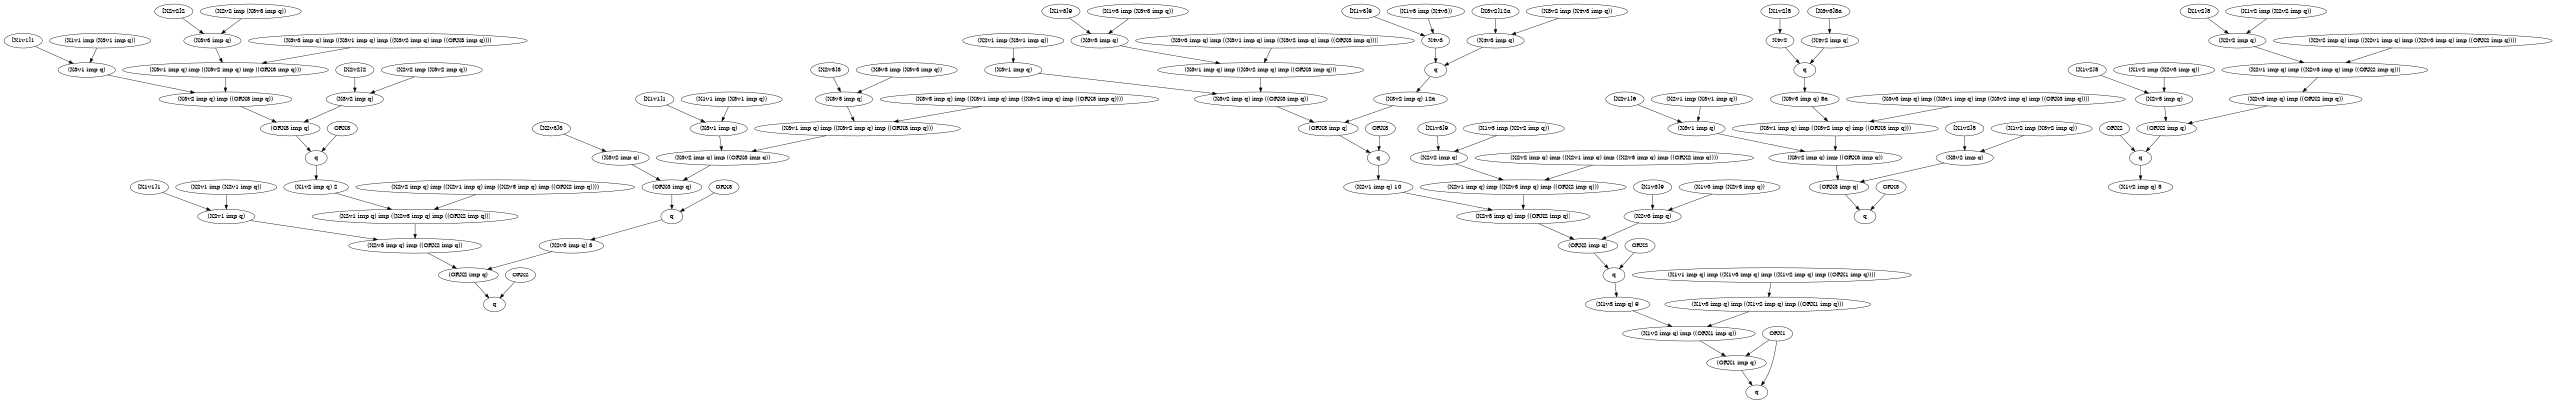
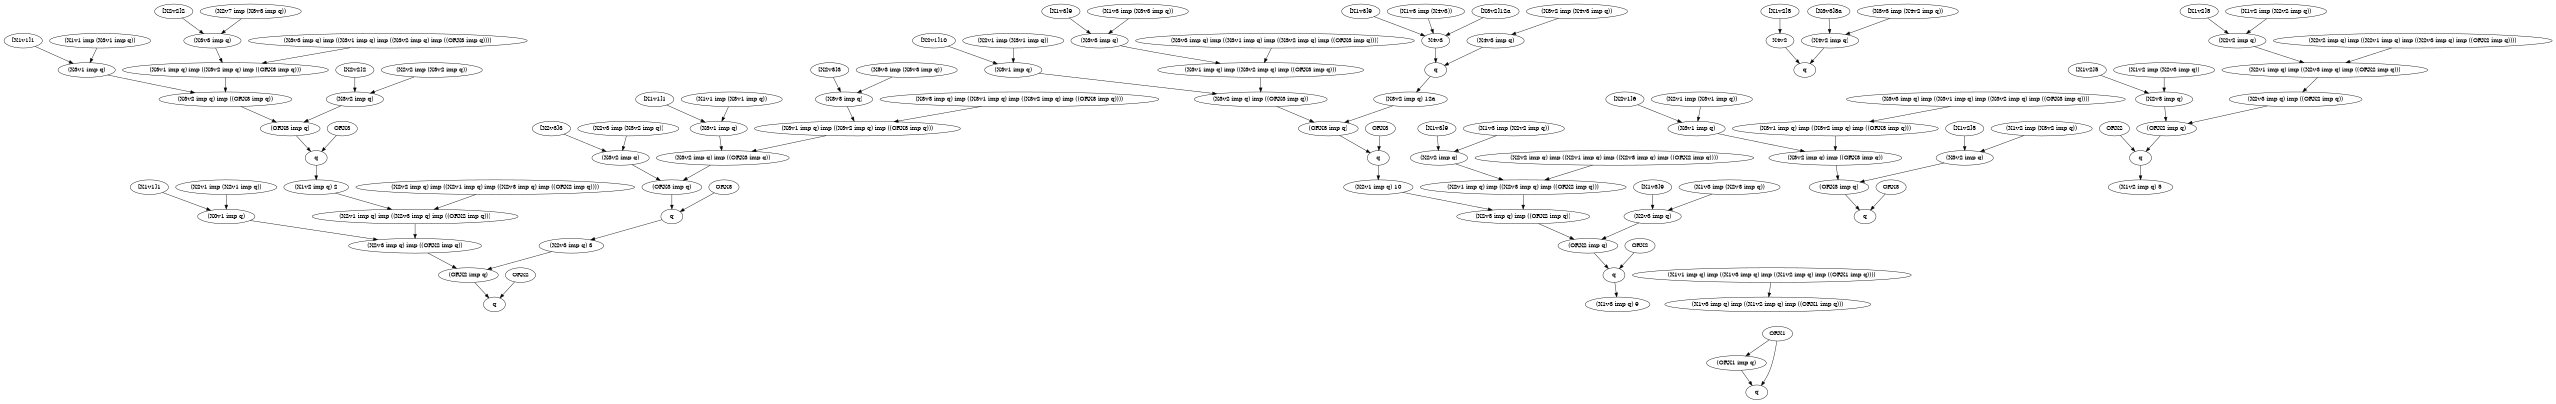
(251, 11) -> (251, 11)
none -> (1908, 11)
(1496, 24) -> (1466, 26)
none -> (934, 41)
(1805, 99) -> none
none -> (628, 129)
(226, 216) -> (226, 216)
(1689, 334) -> none
